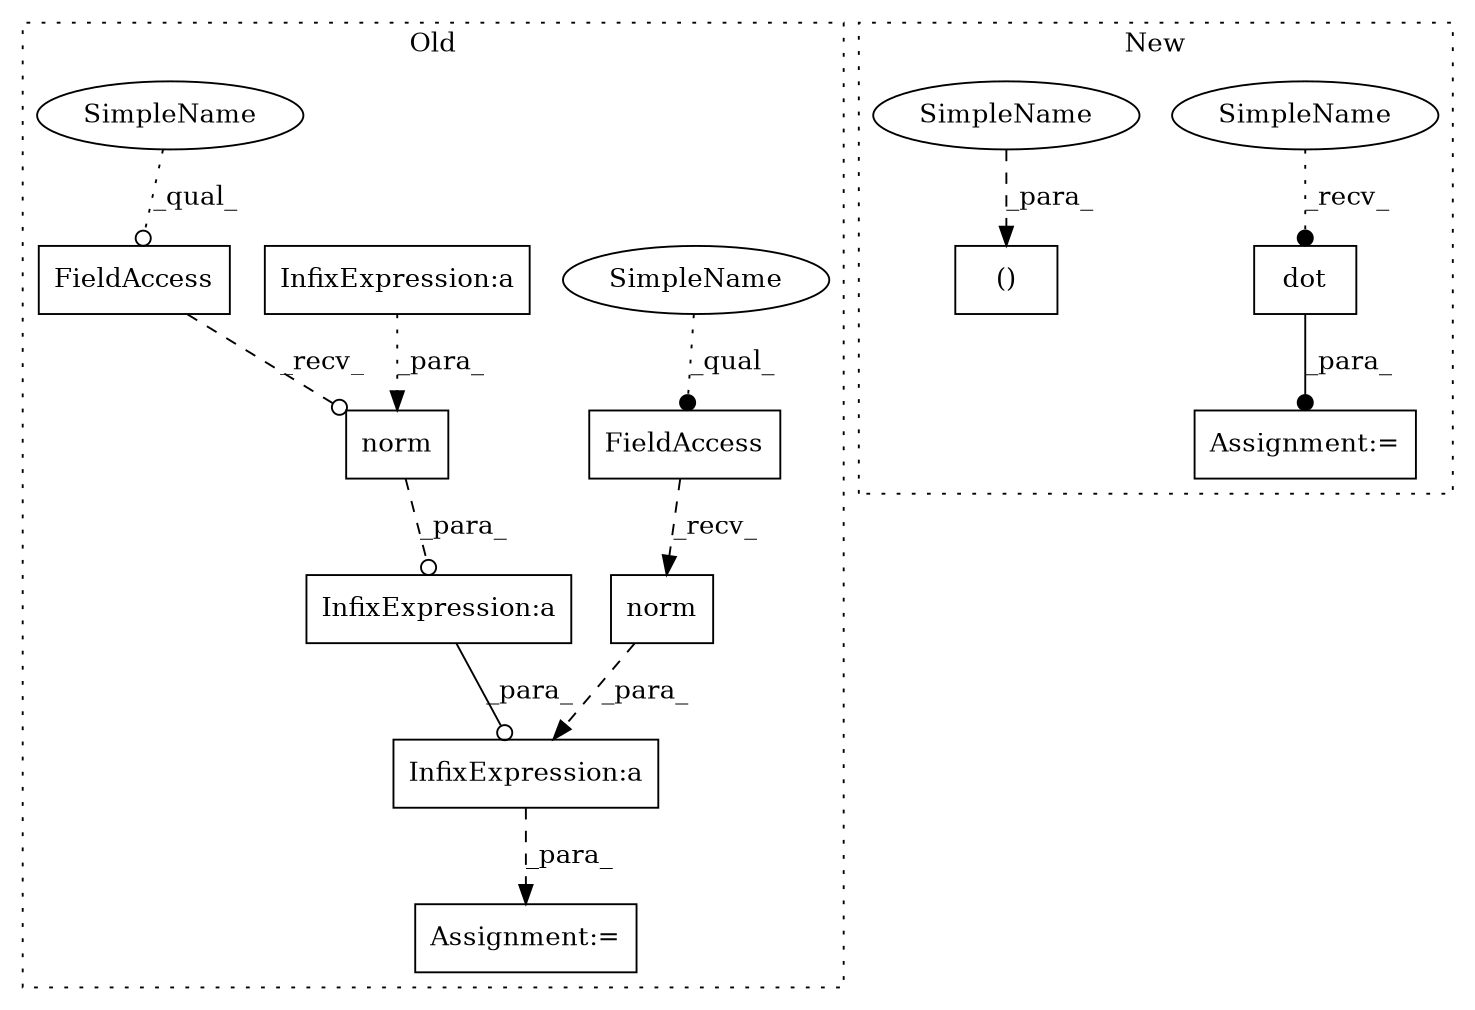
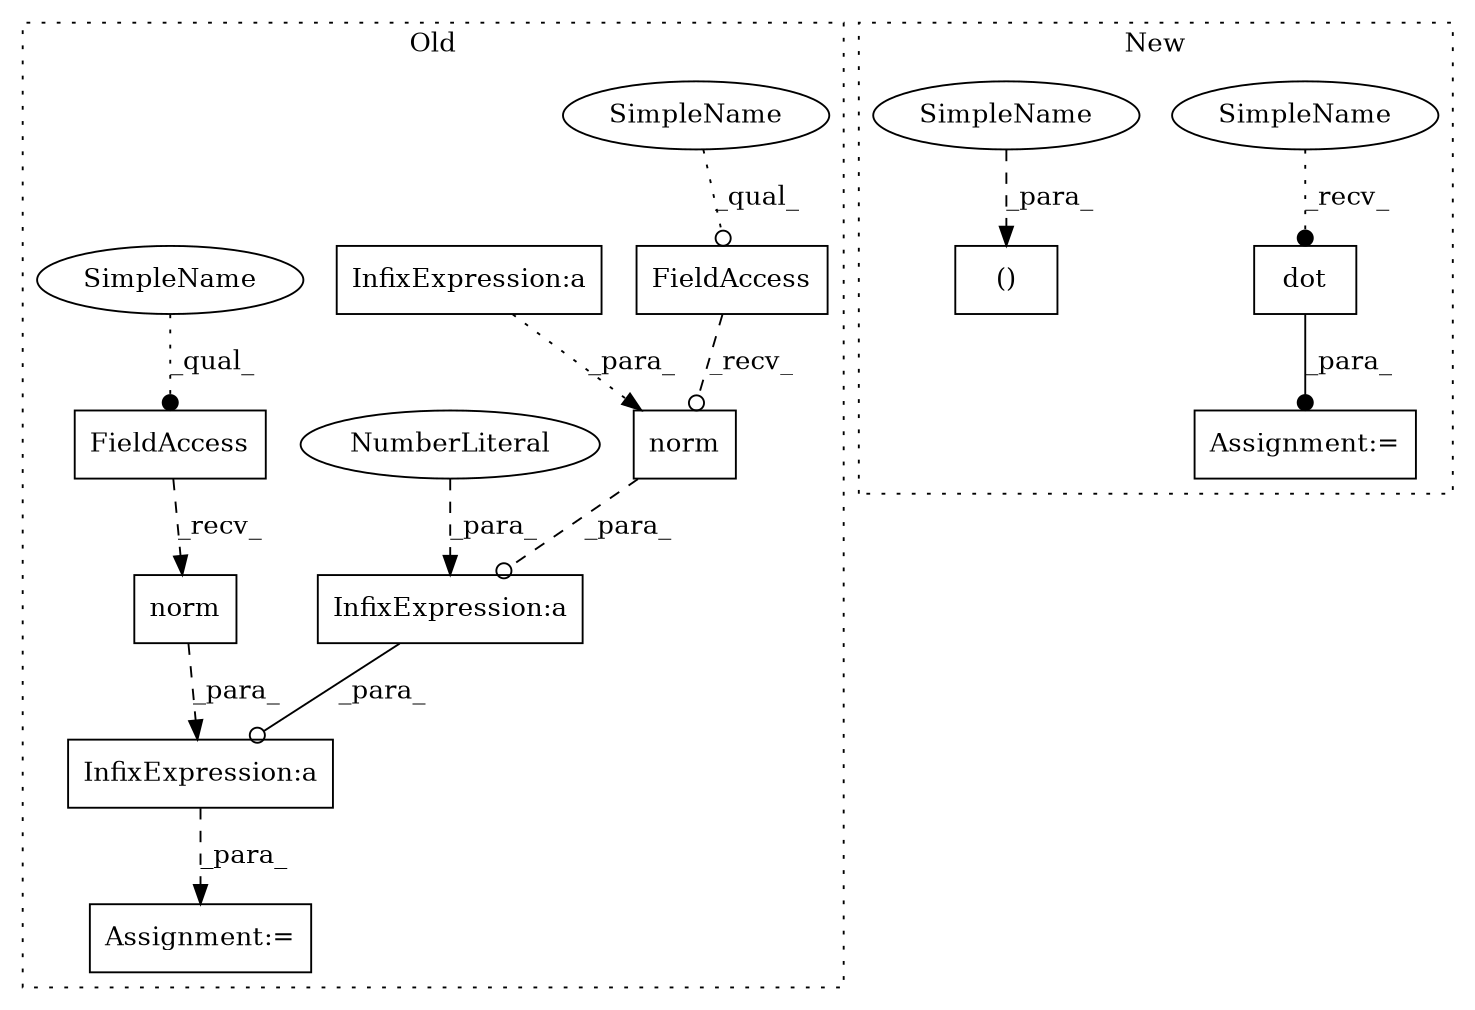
none -> (450, 445)
